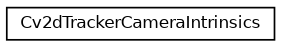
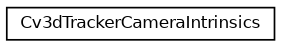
(141, 24) -> (141, 24)
